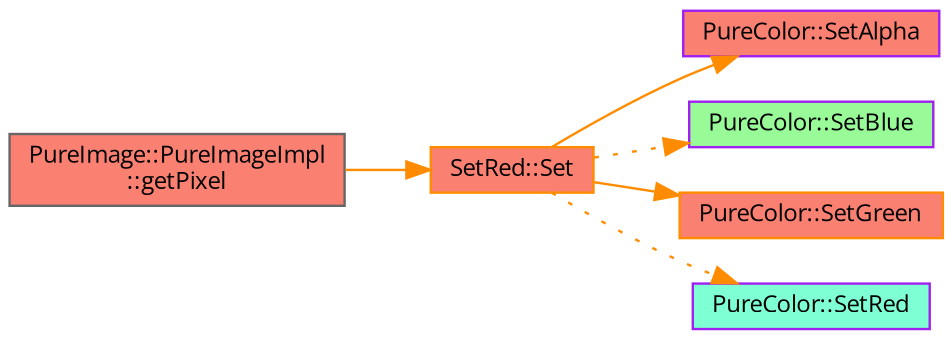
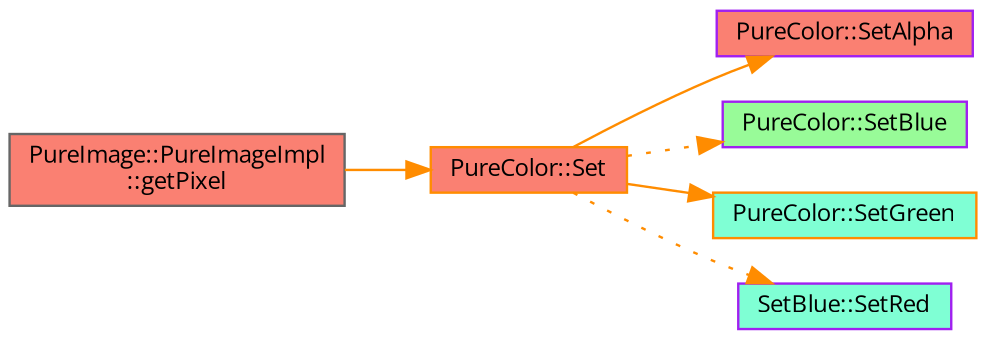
(512, 170) -> (529, 170)
(811, 215) -> (845, 215)
(811, 306) -> (845, 306)
